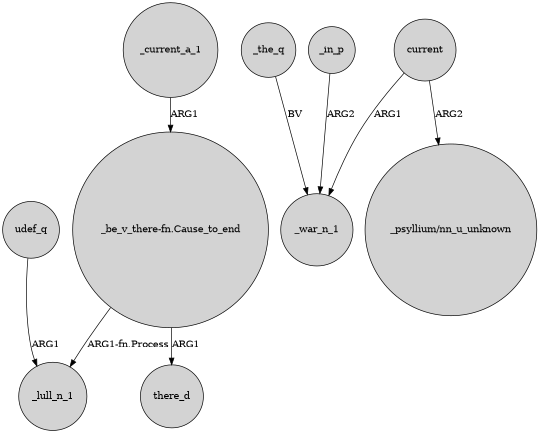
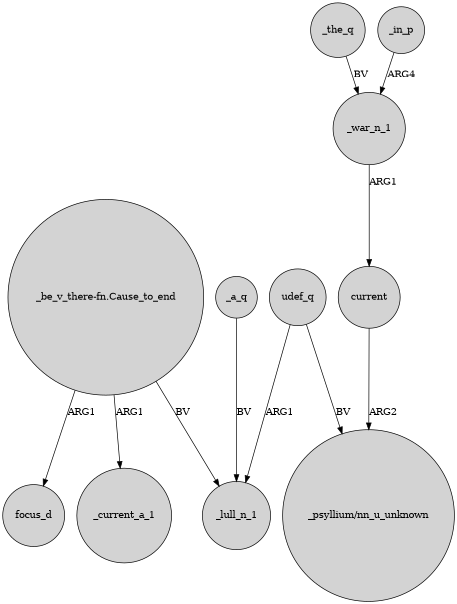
(171, 111) -> (117, 428)
(341, 115) -> (402, 75)
(362, 127) -> (369, 212)
none -> (236, 297)
(128, 345) -> (182, 412)
none -> (323, 376)
(172, 396) -> (34, 516)
